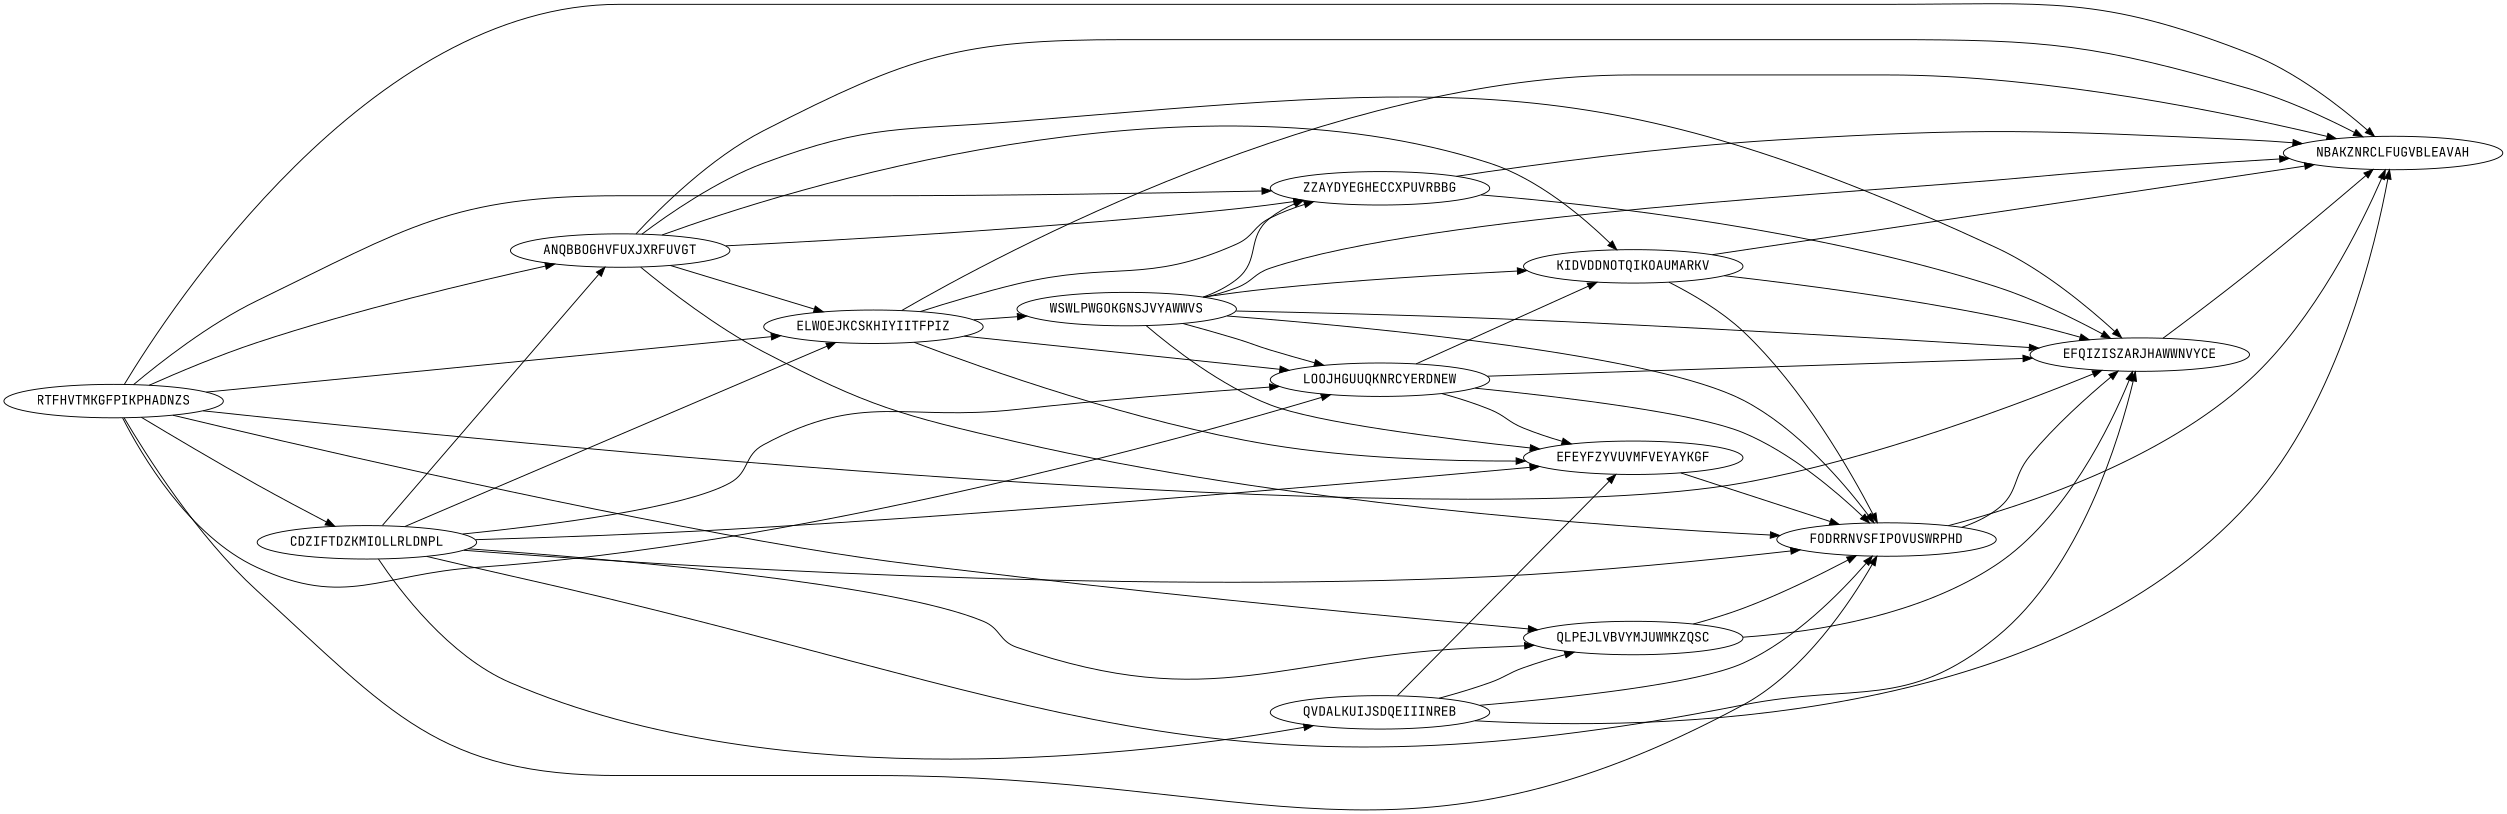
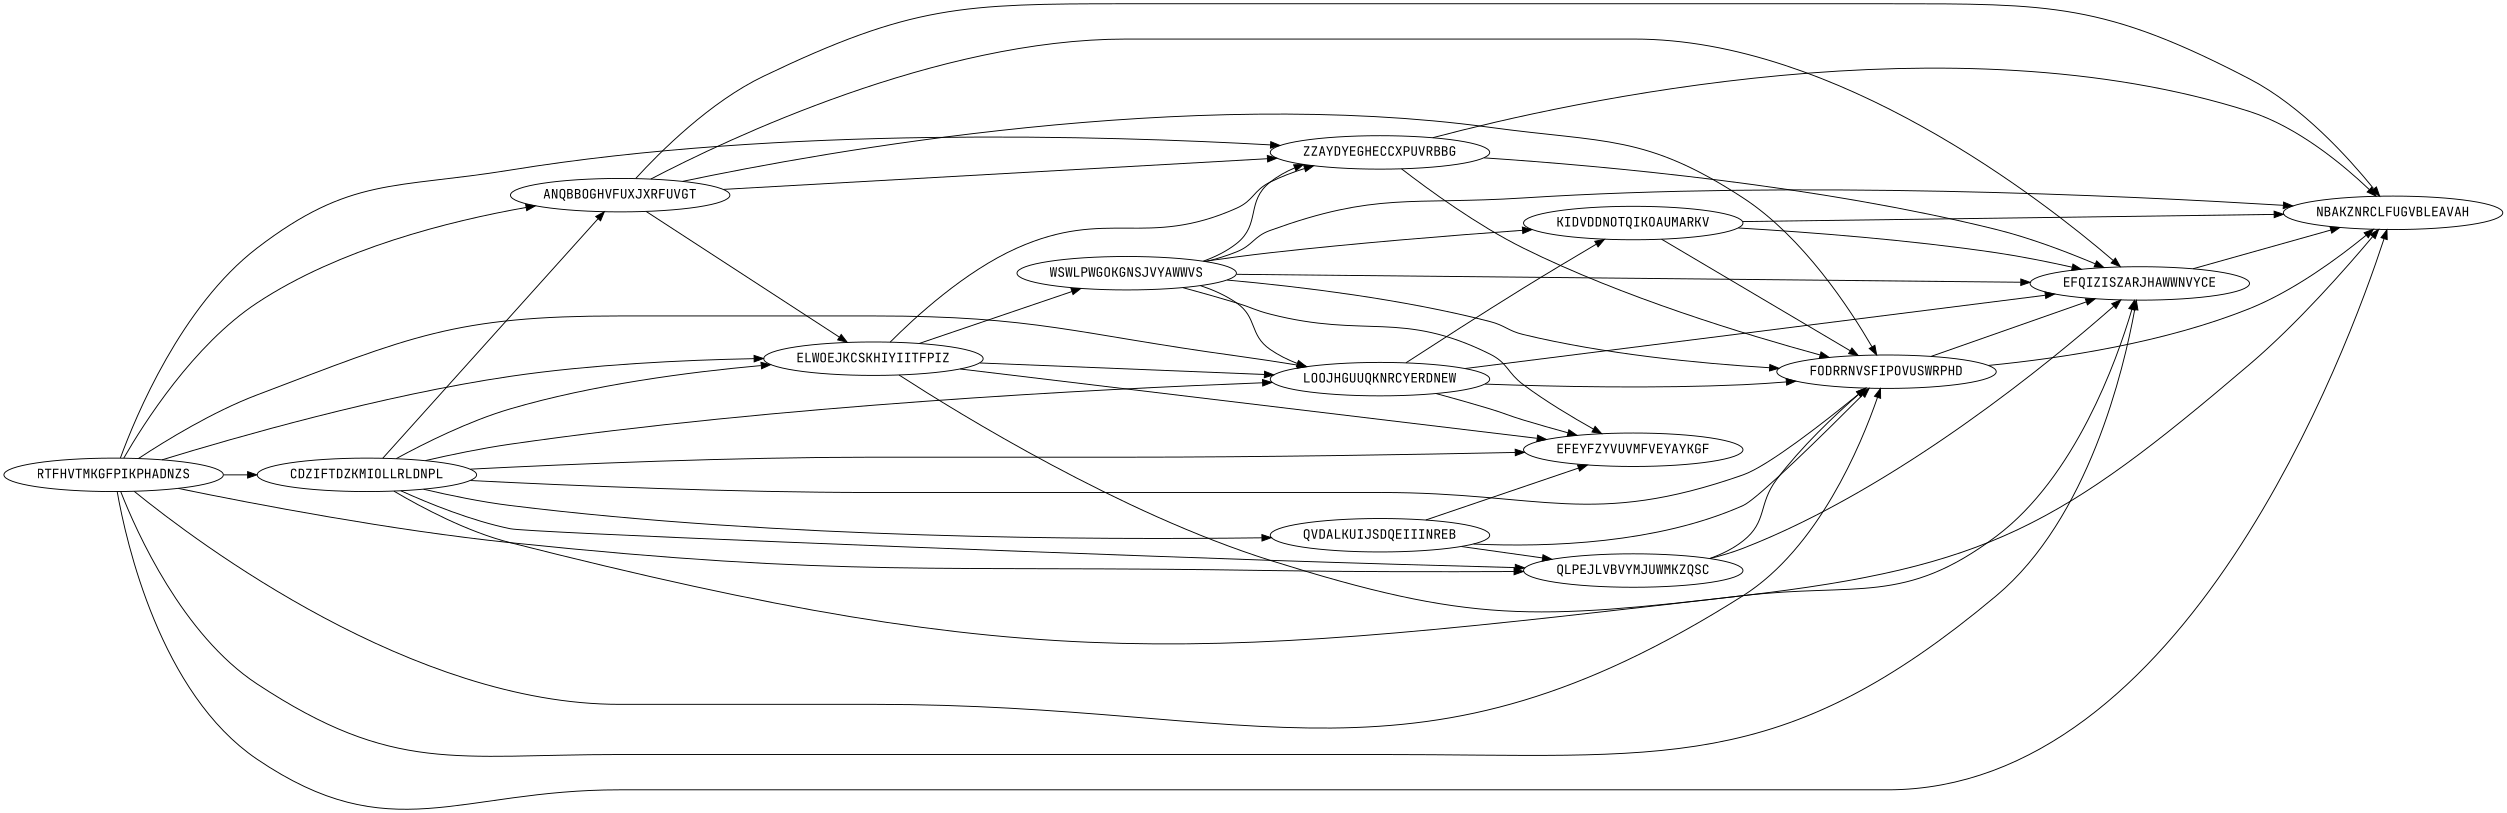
(1144, 130) -> none
(1756, 497) -> (1612, 287)
(2056, 637) -> none
